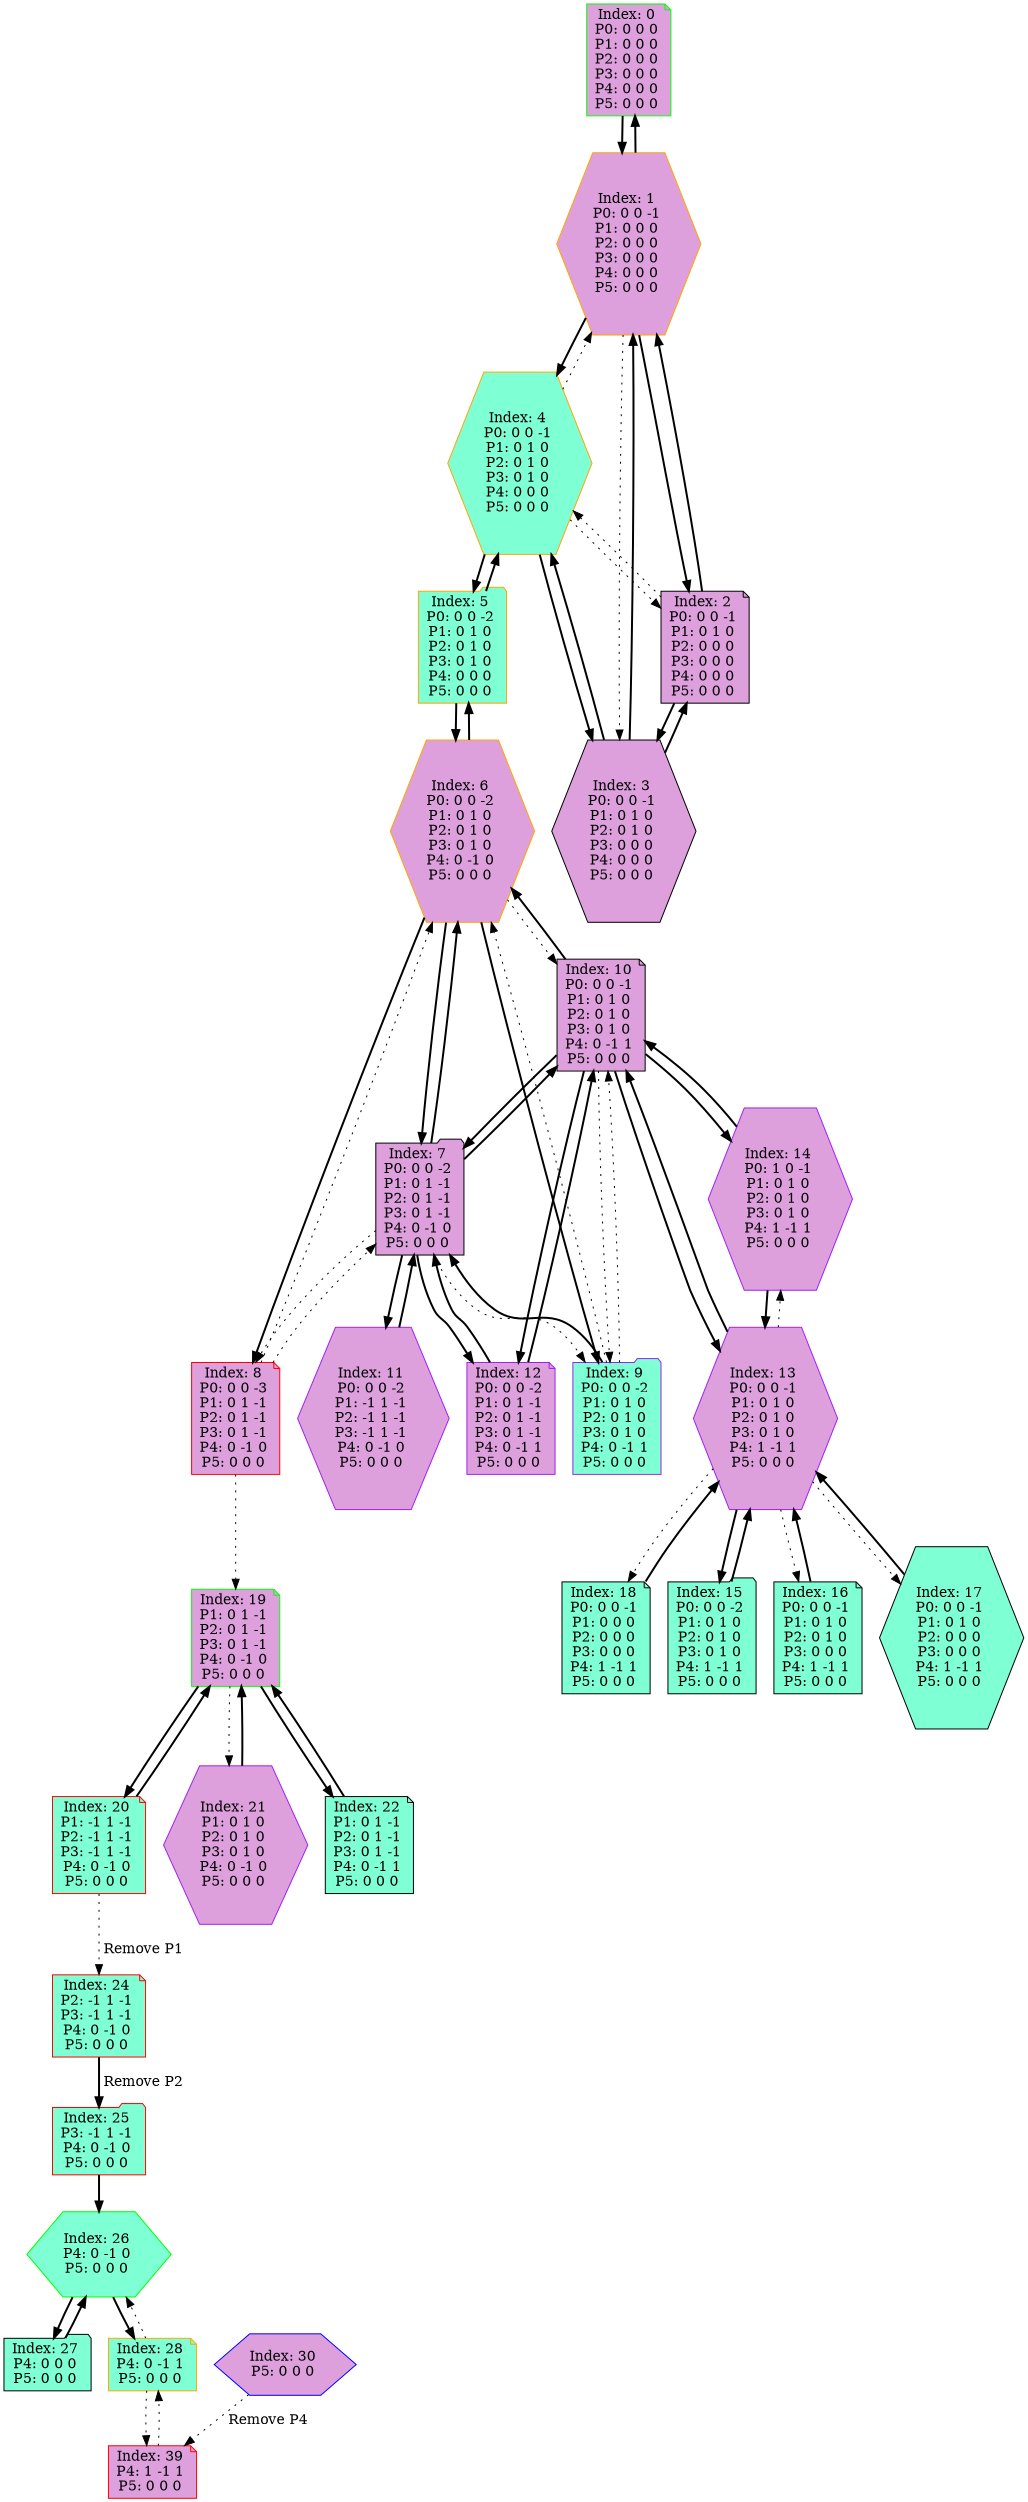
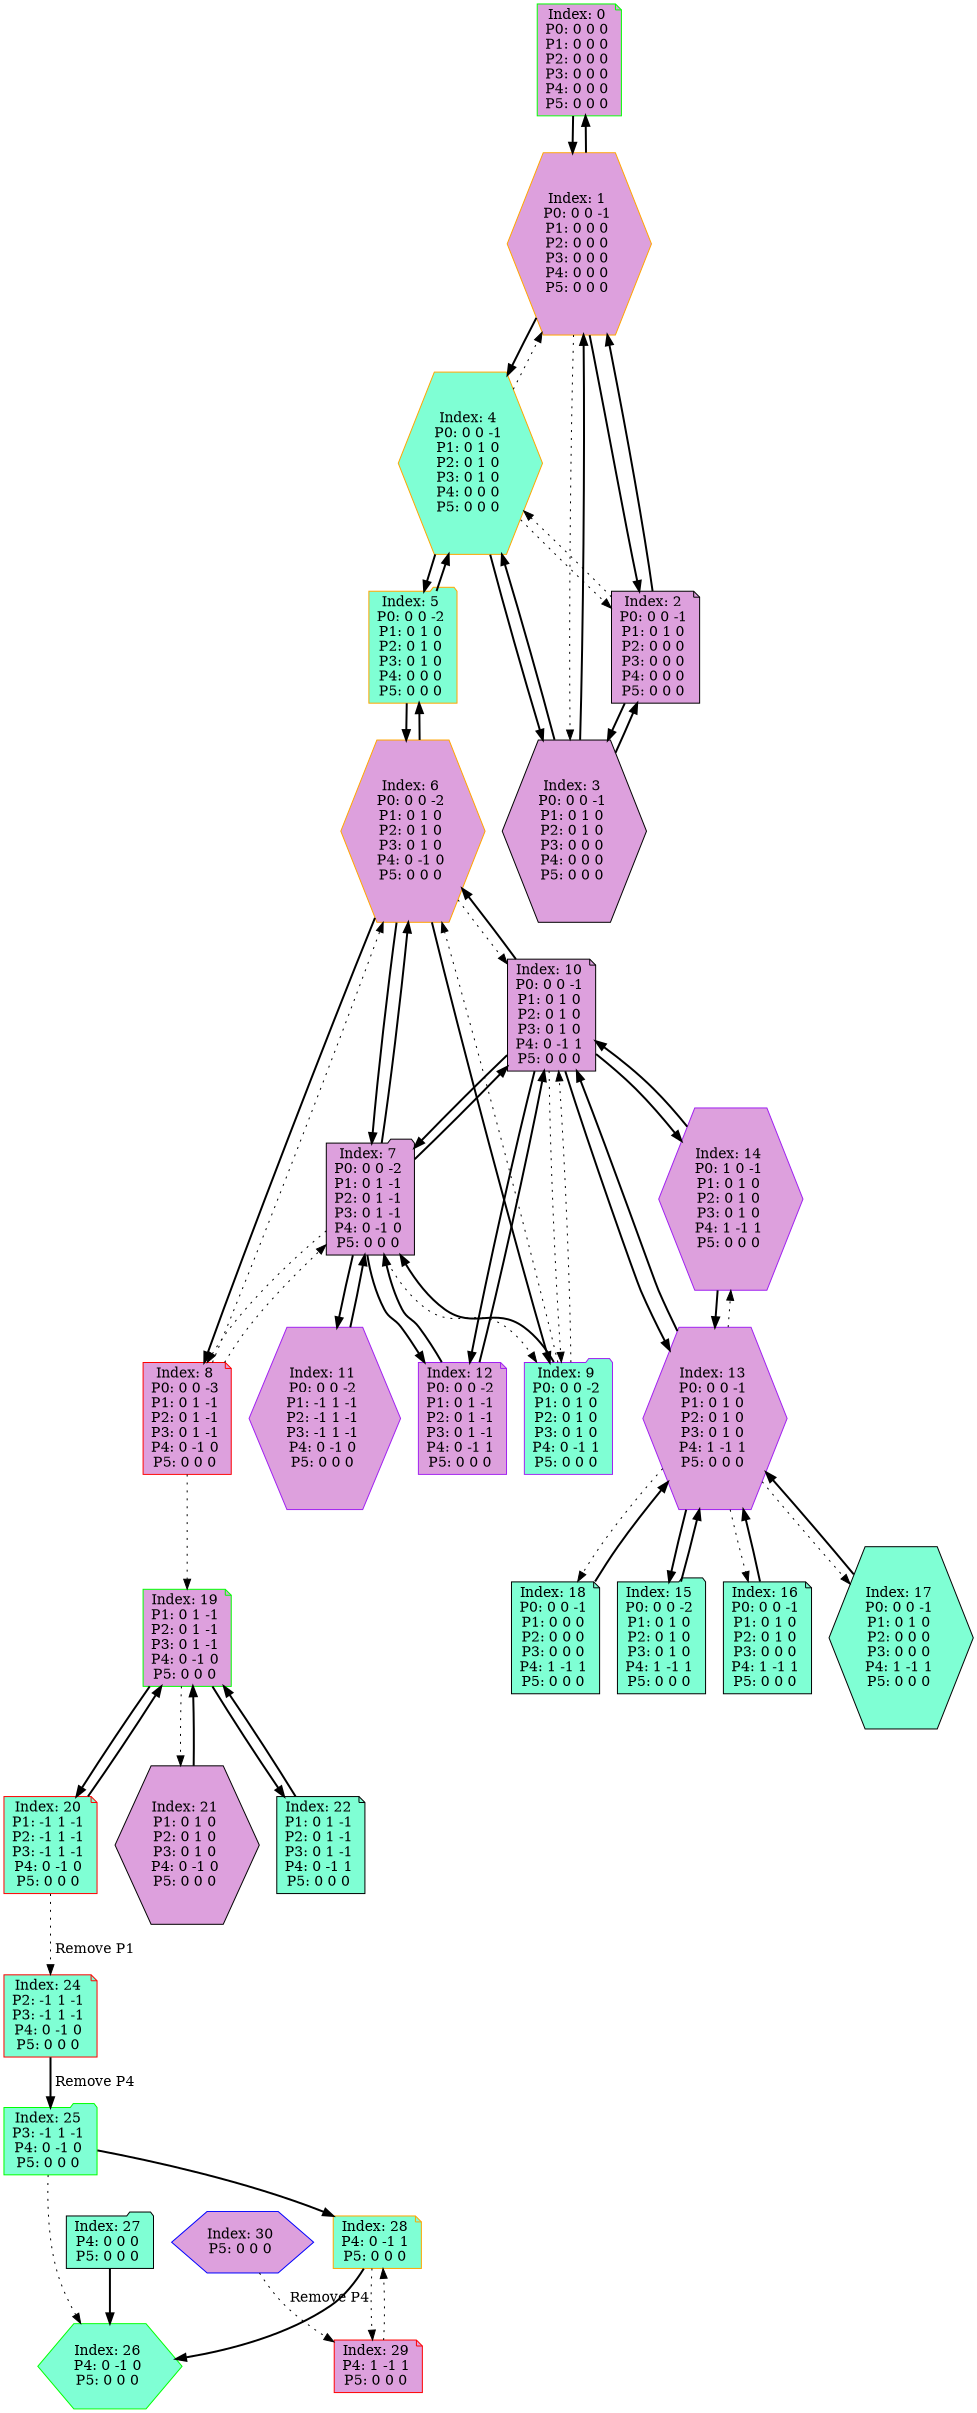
(236, 1845) -> (187, 1845)
(144, 2082) -> (95, 2082)
(99, 2141) -> (51, 2141)
(99, 2188) -> (52, 2247)
(65, 2313) -> none
(121, 2313) -> (212, 2176)
(138, 2322) -> (284, 2330)
(153, 2472) -> (378, 2366)
